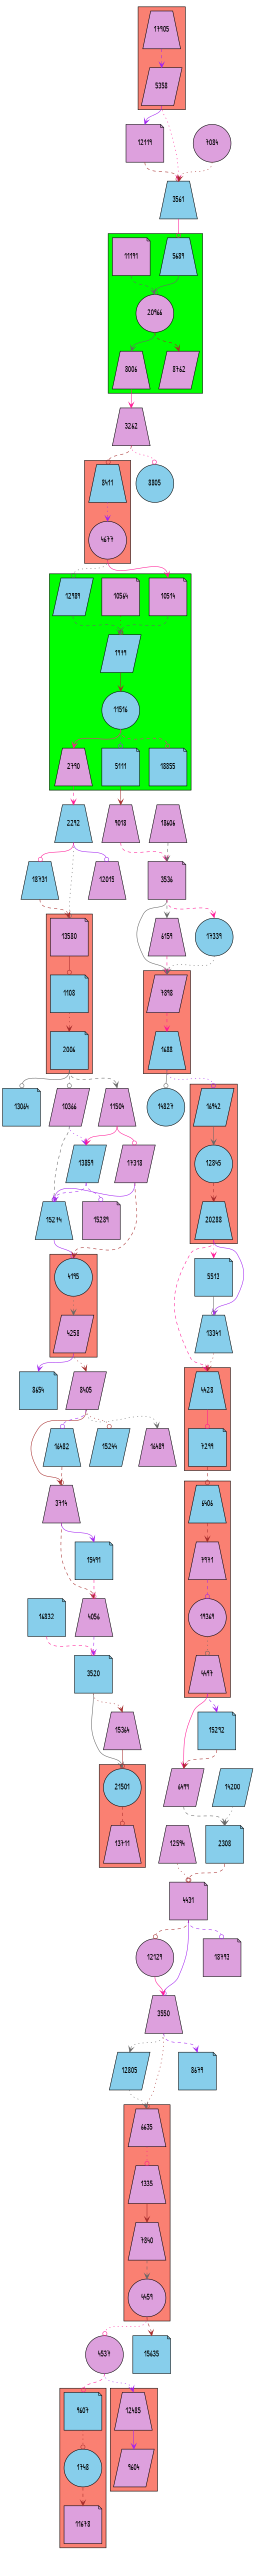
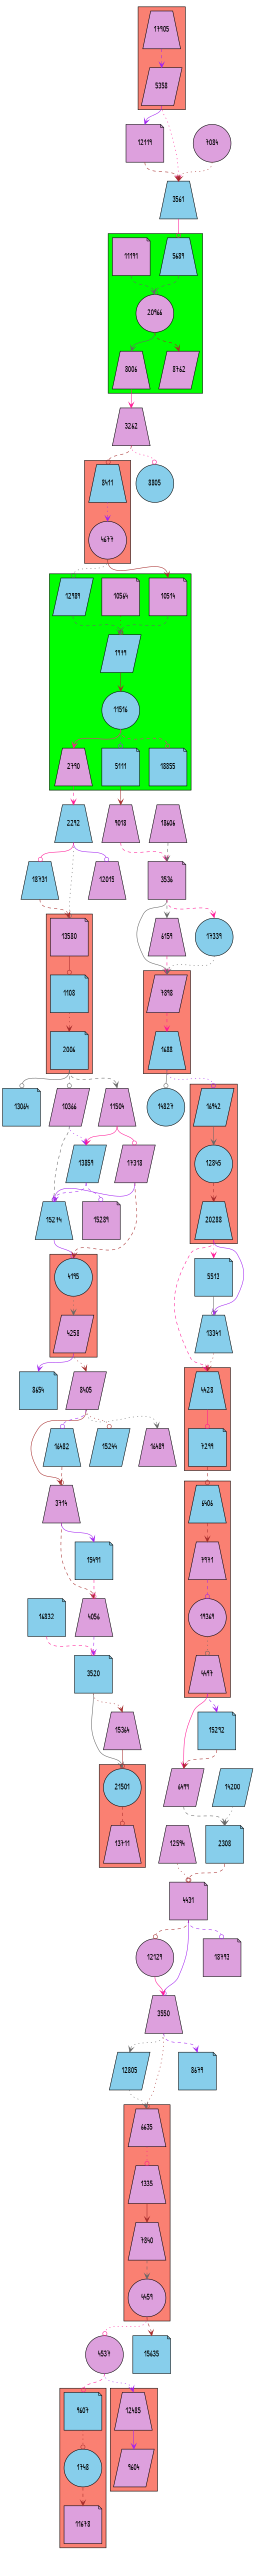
(160, 172) -> (160, 172)
(169, 285) -> (169, 285)
(135, 569) -> (135, 569)
